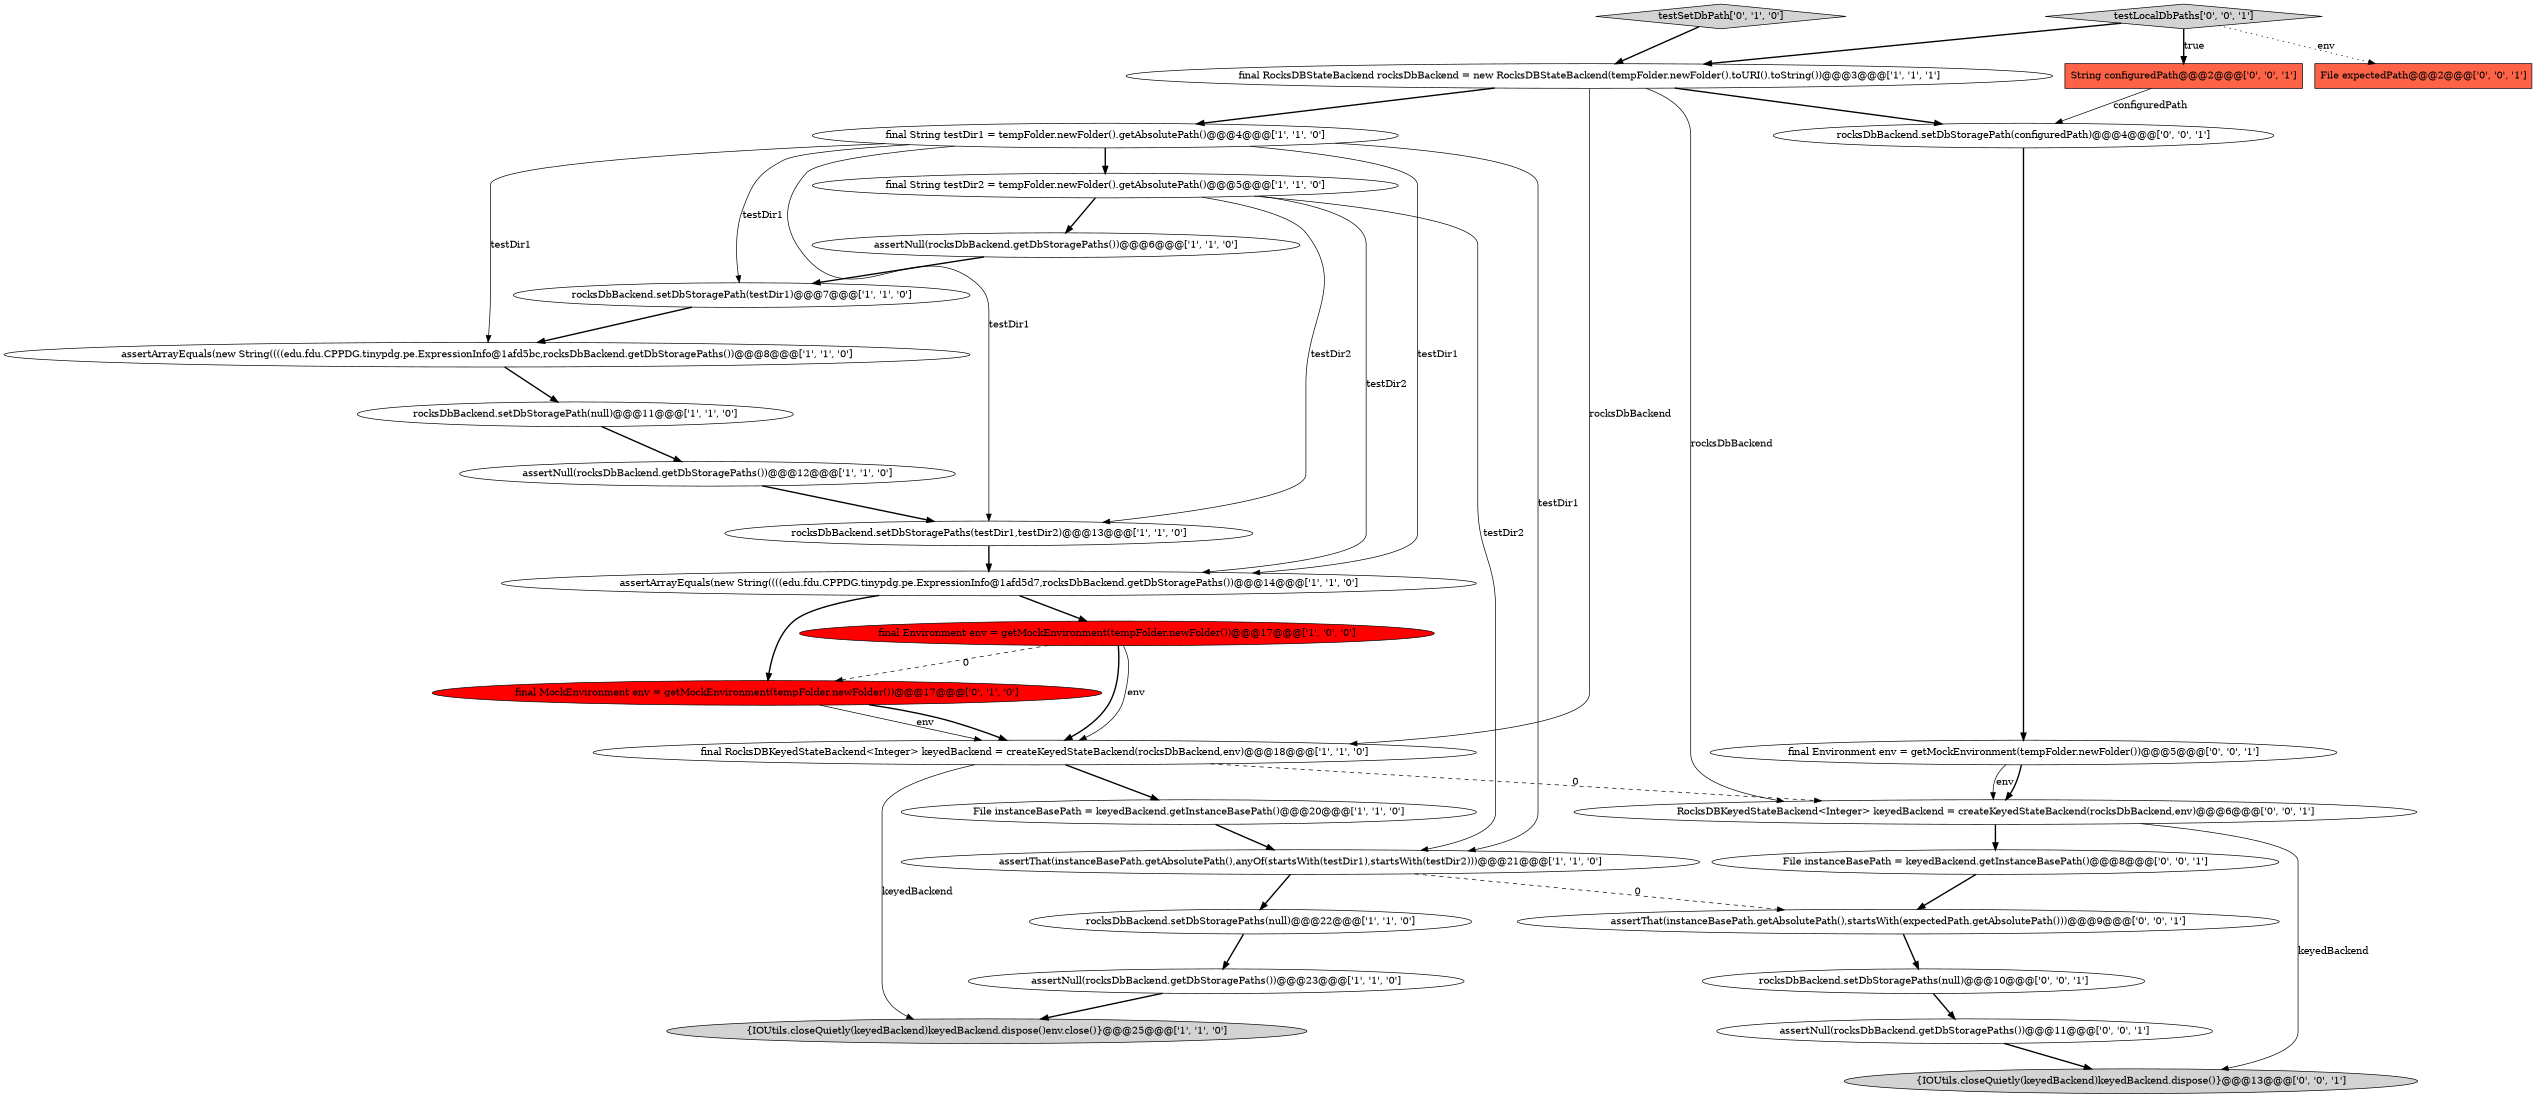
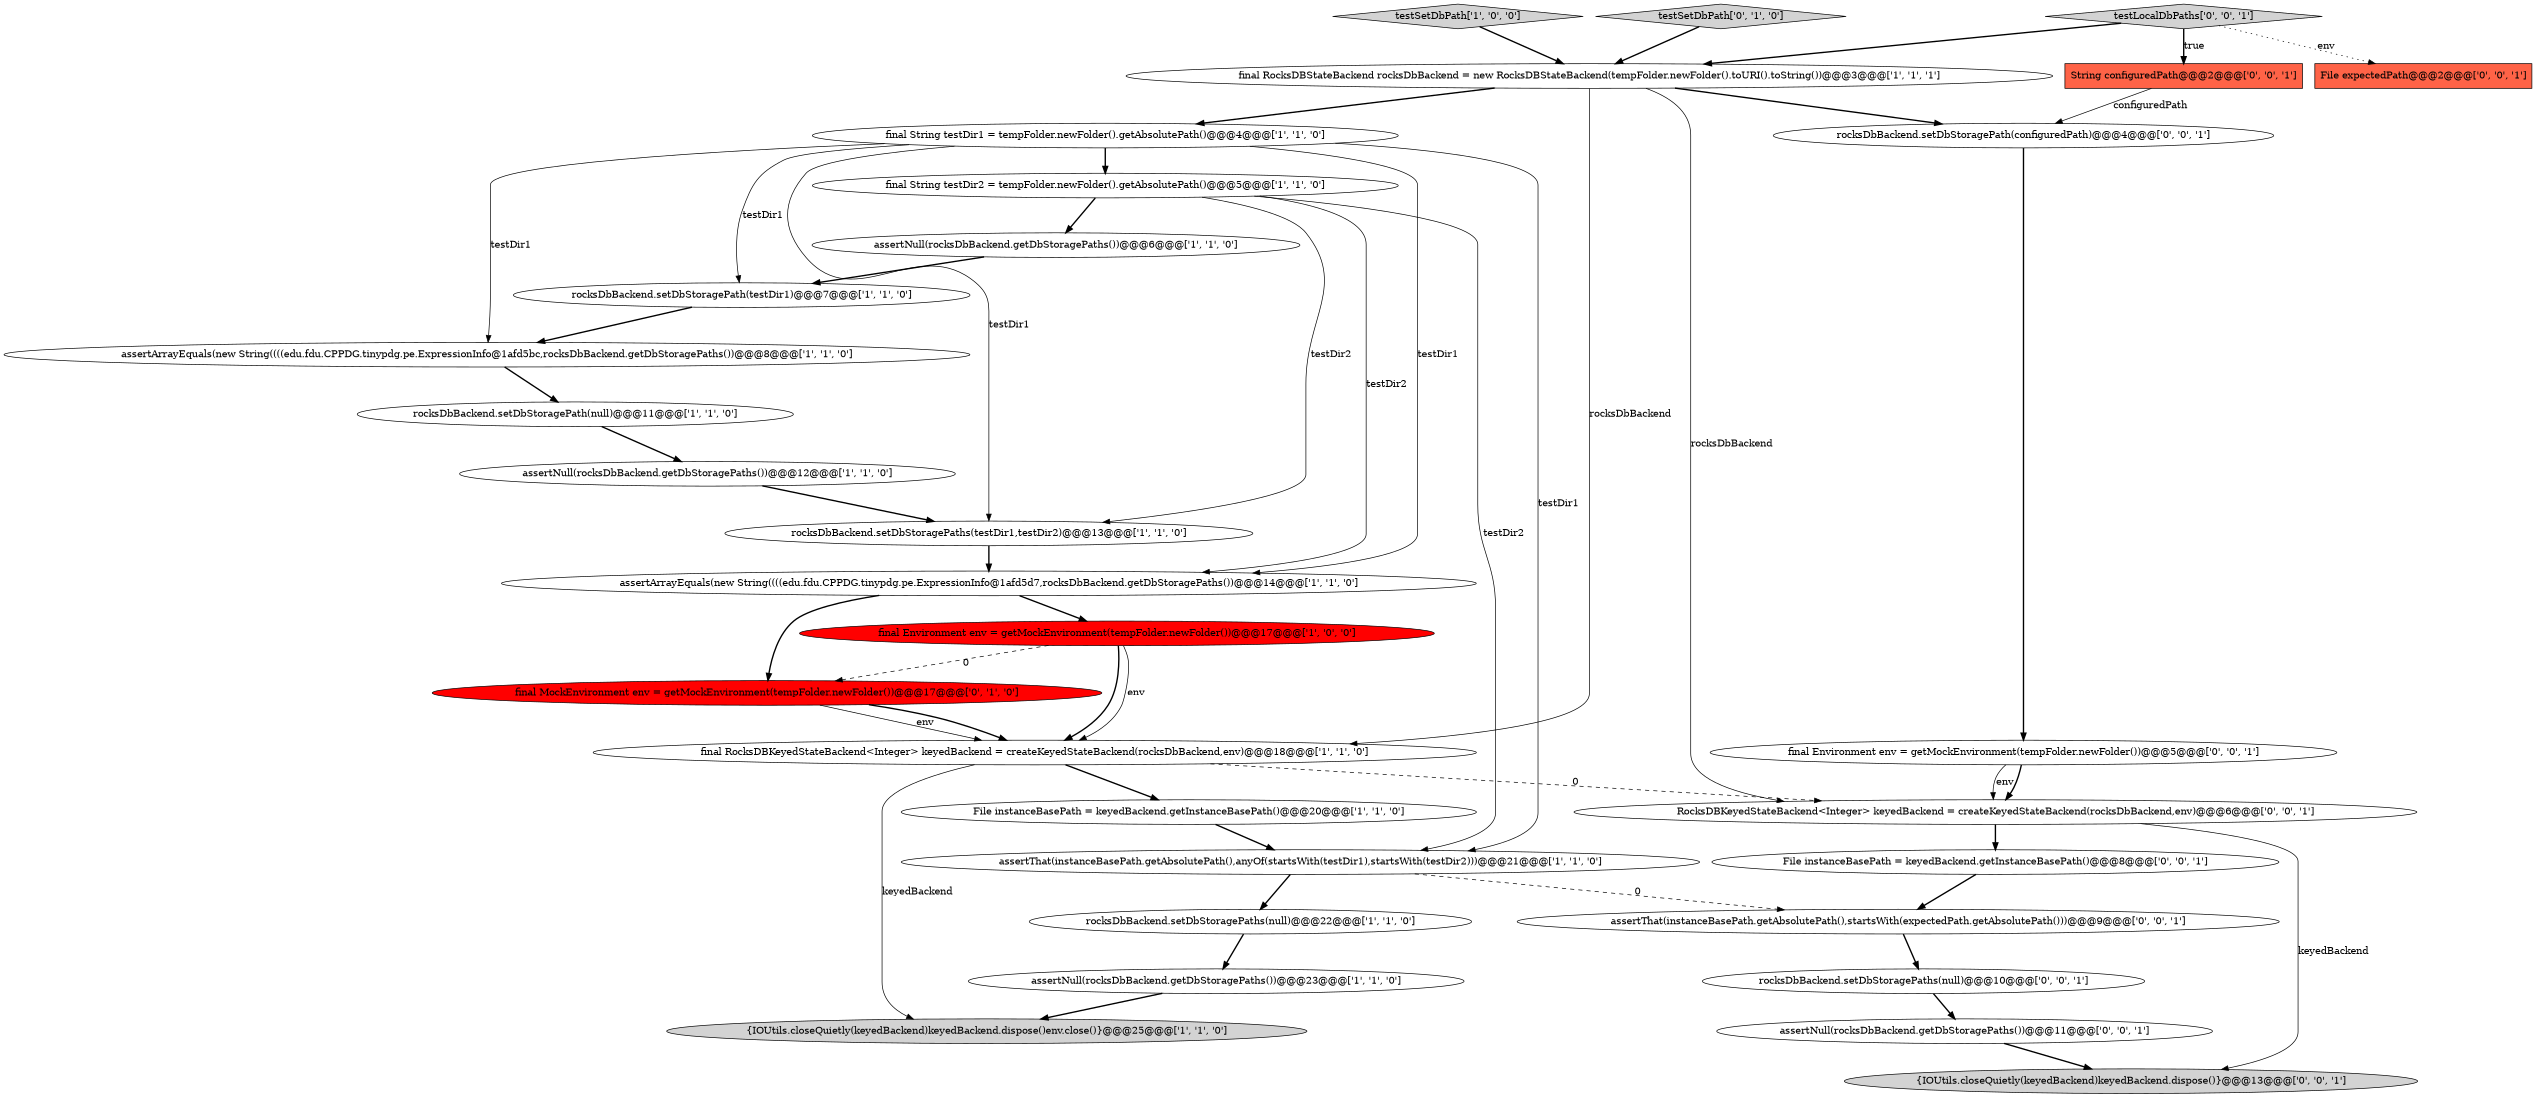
none -> (1458, 16)
